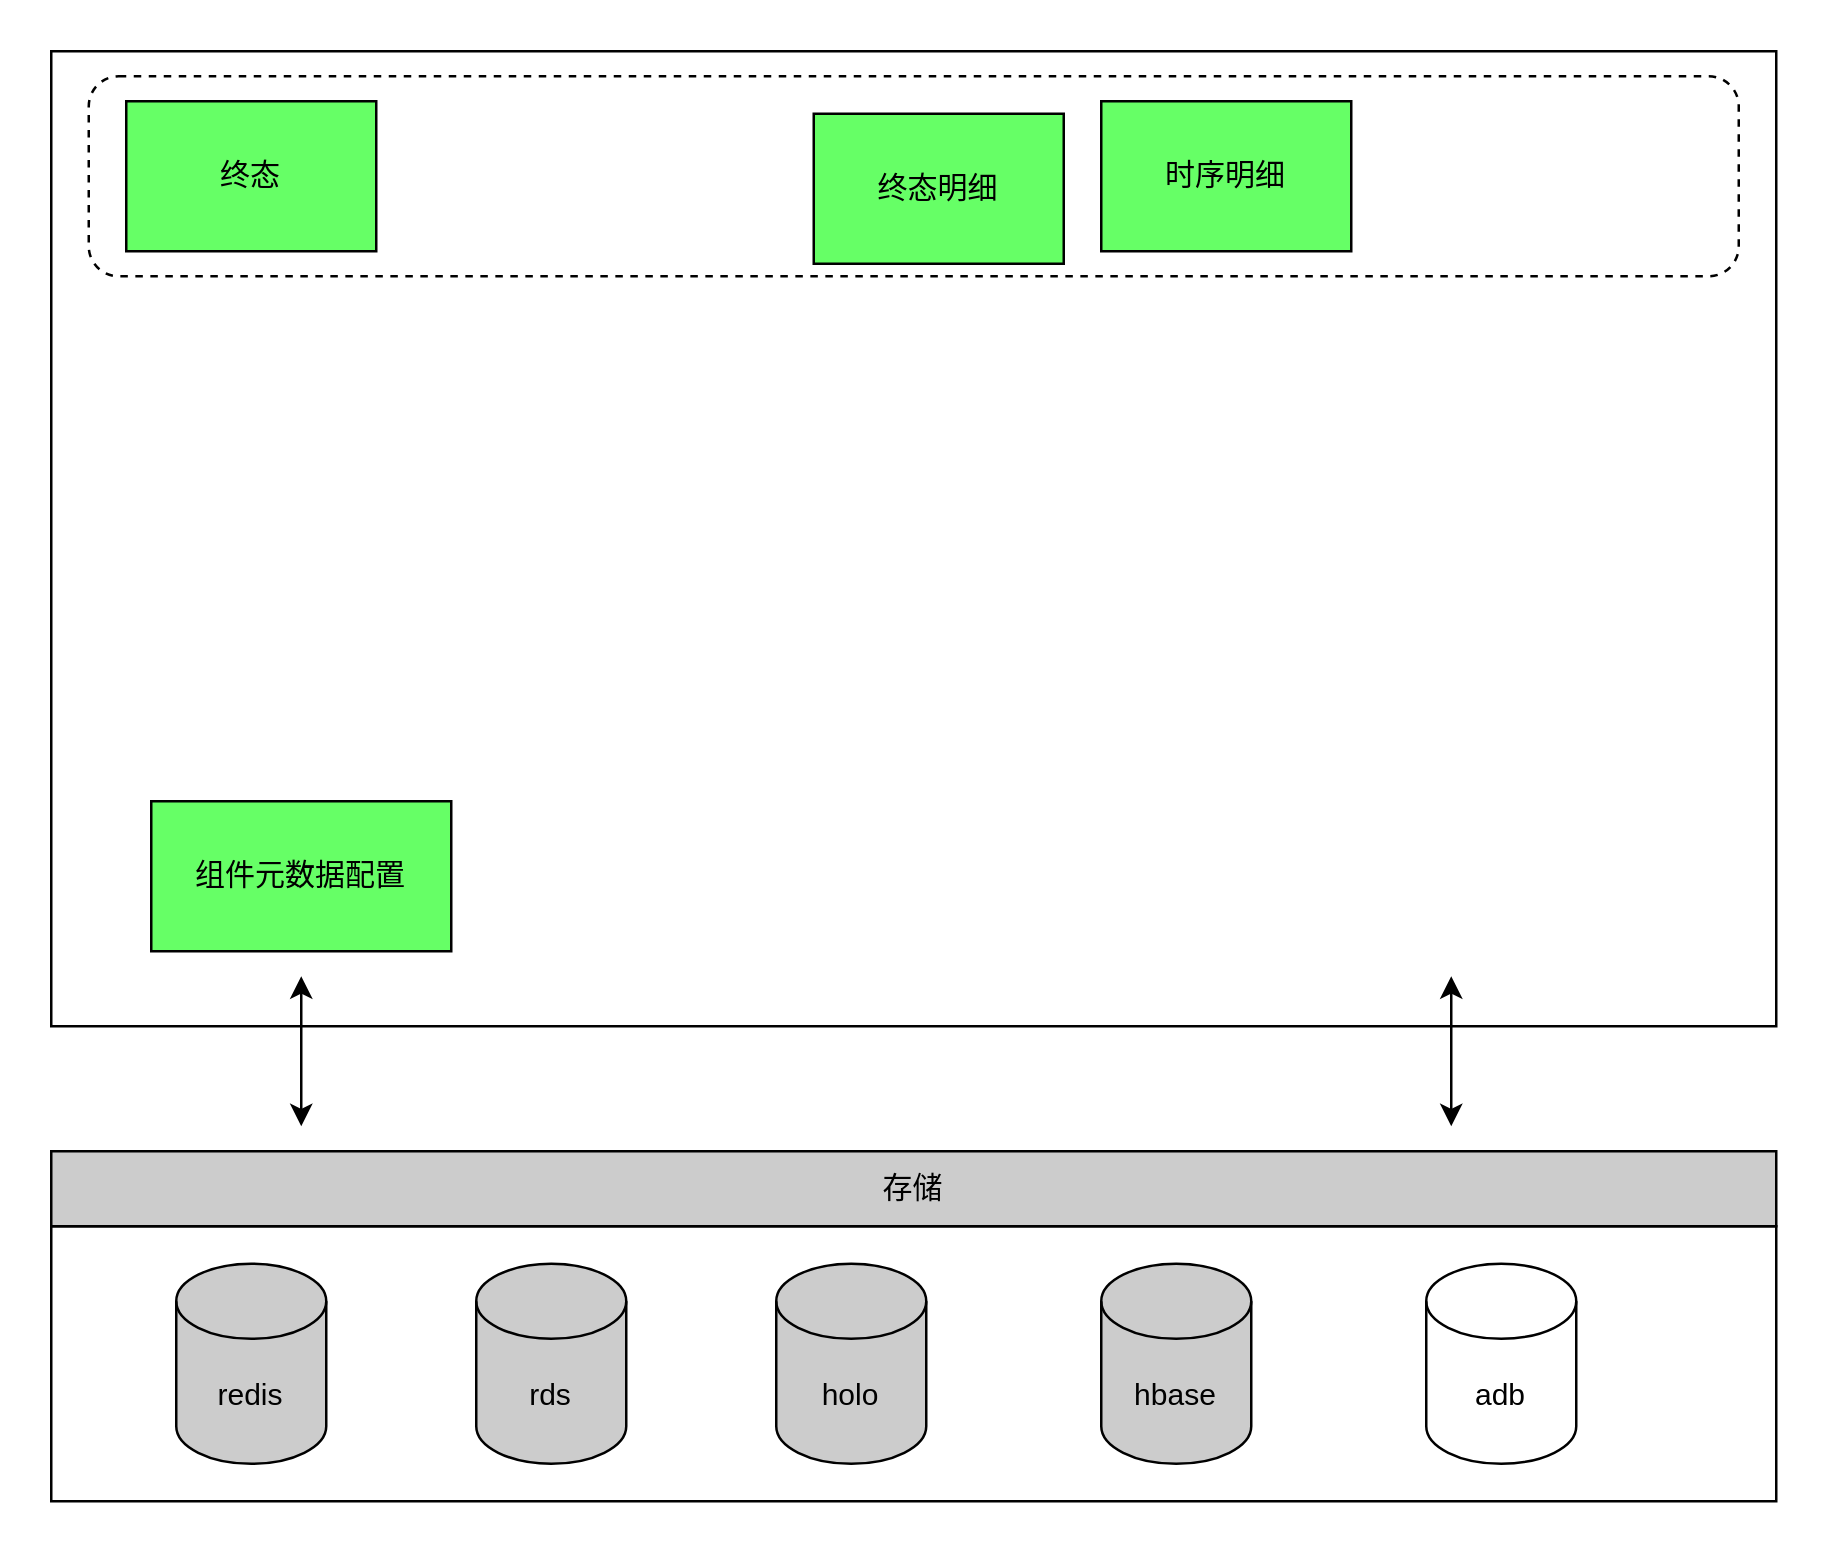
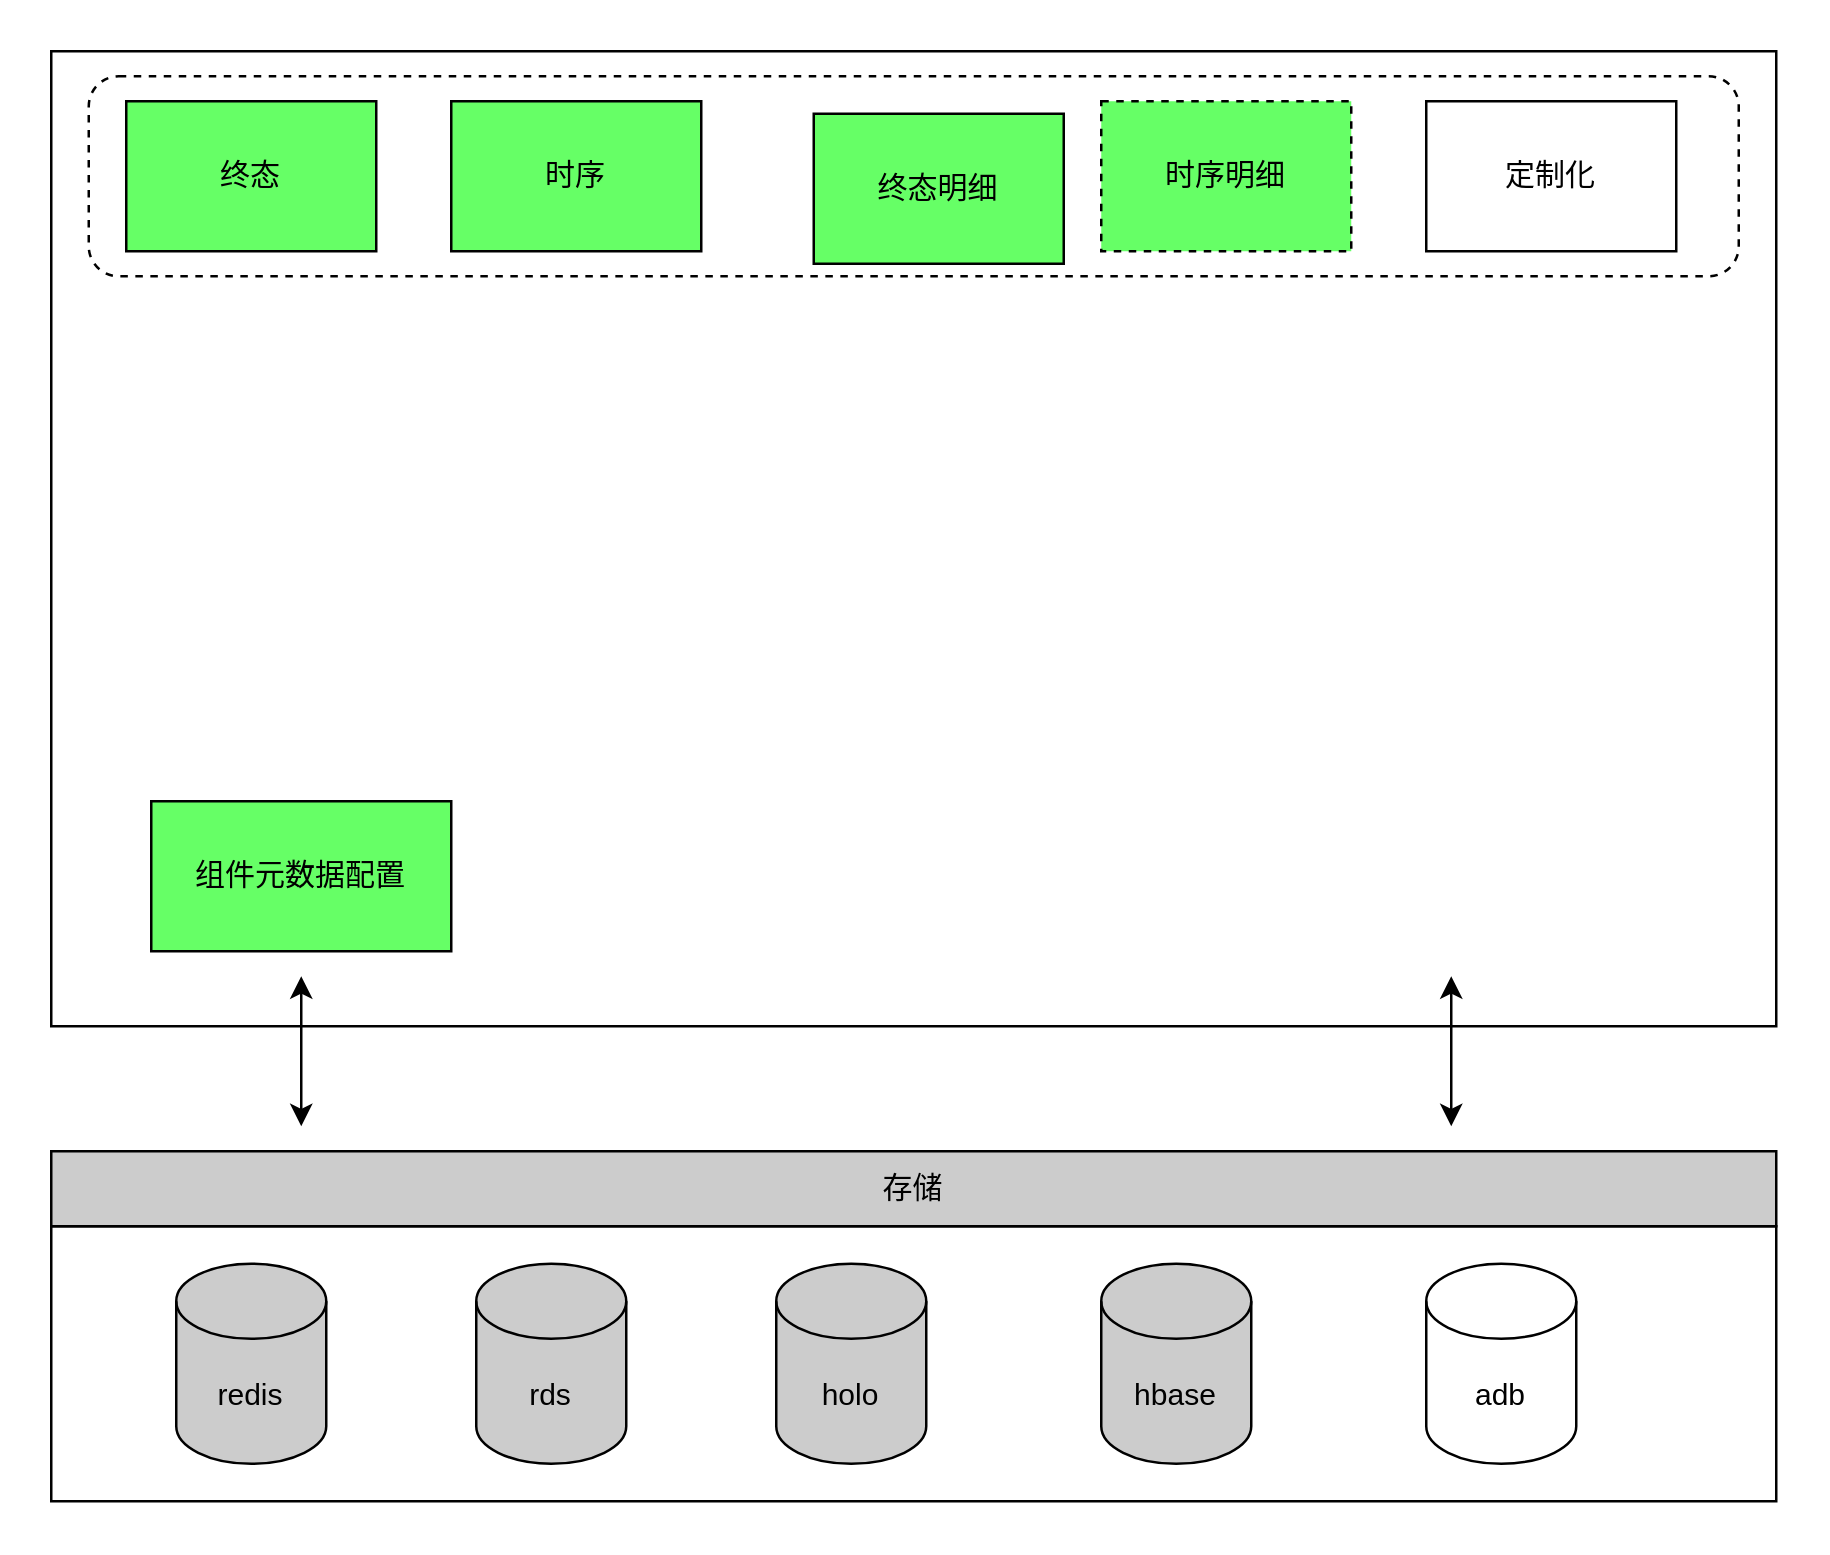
none -> (576, 176)
(1226, 176) -> (1226, 176)
none -> (1551, 176)
